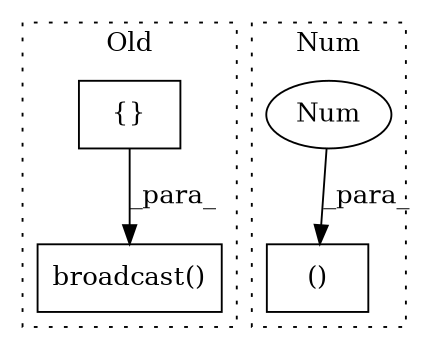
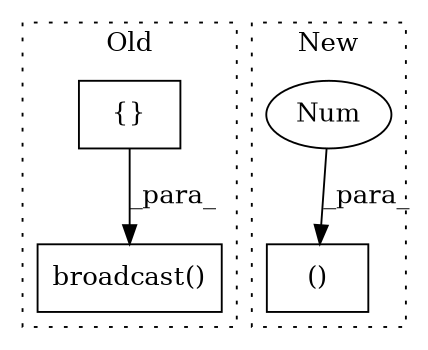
(329, 44) -> (329, 44)
